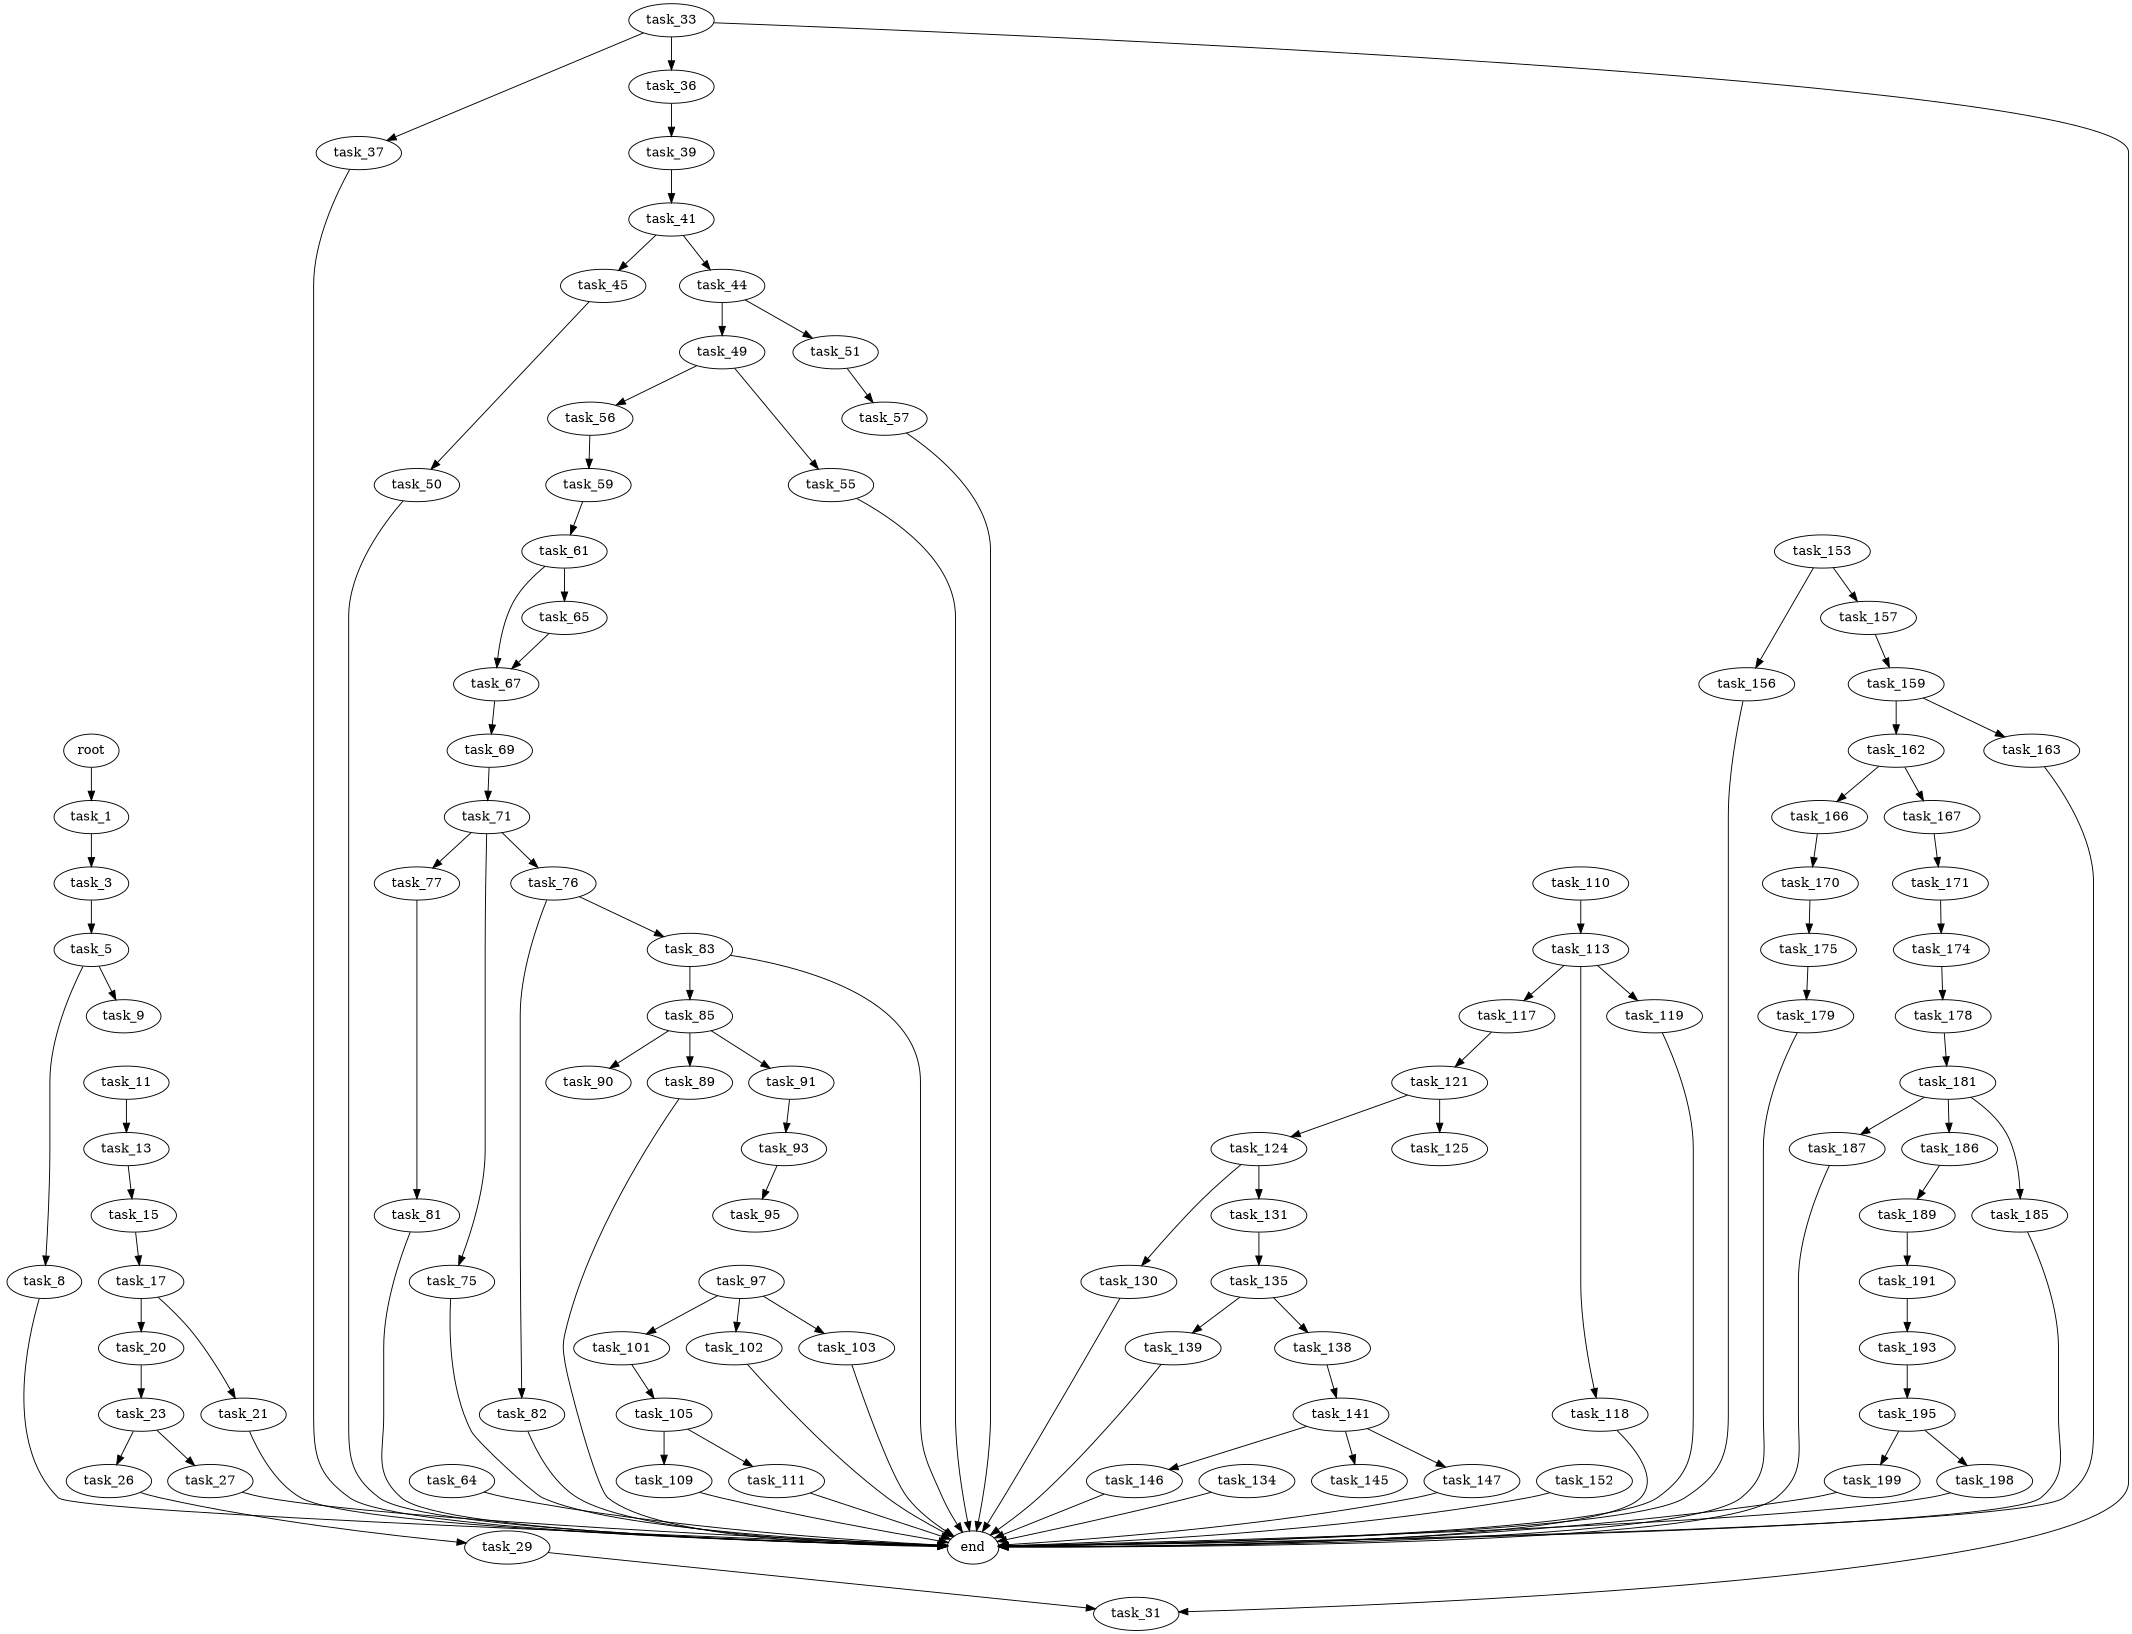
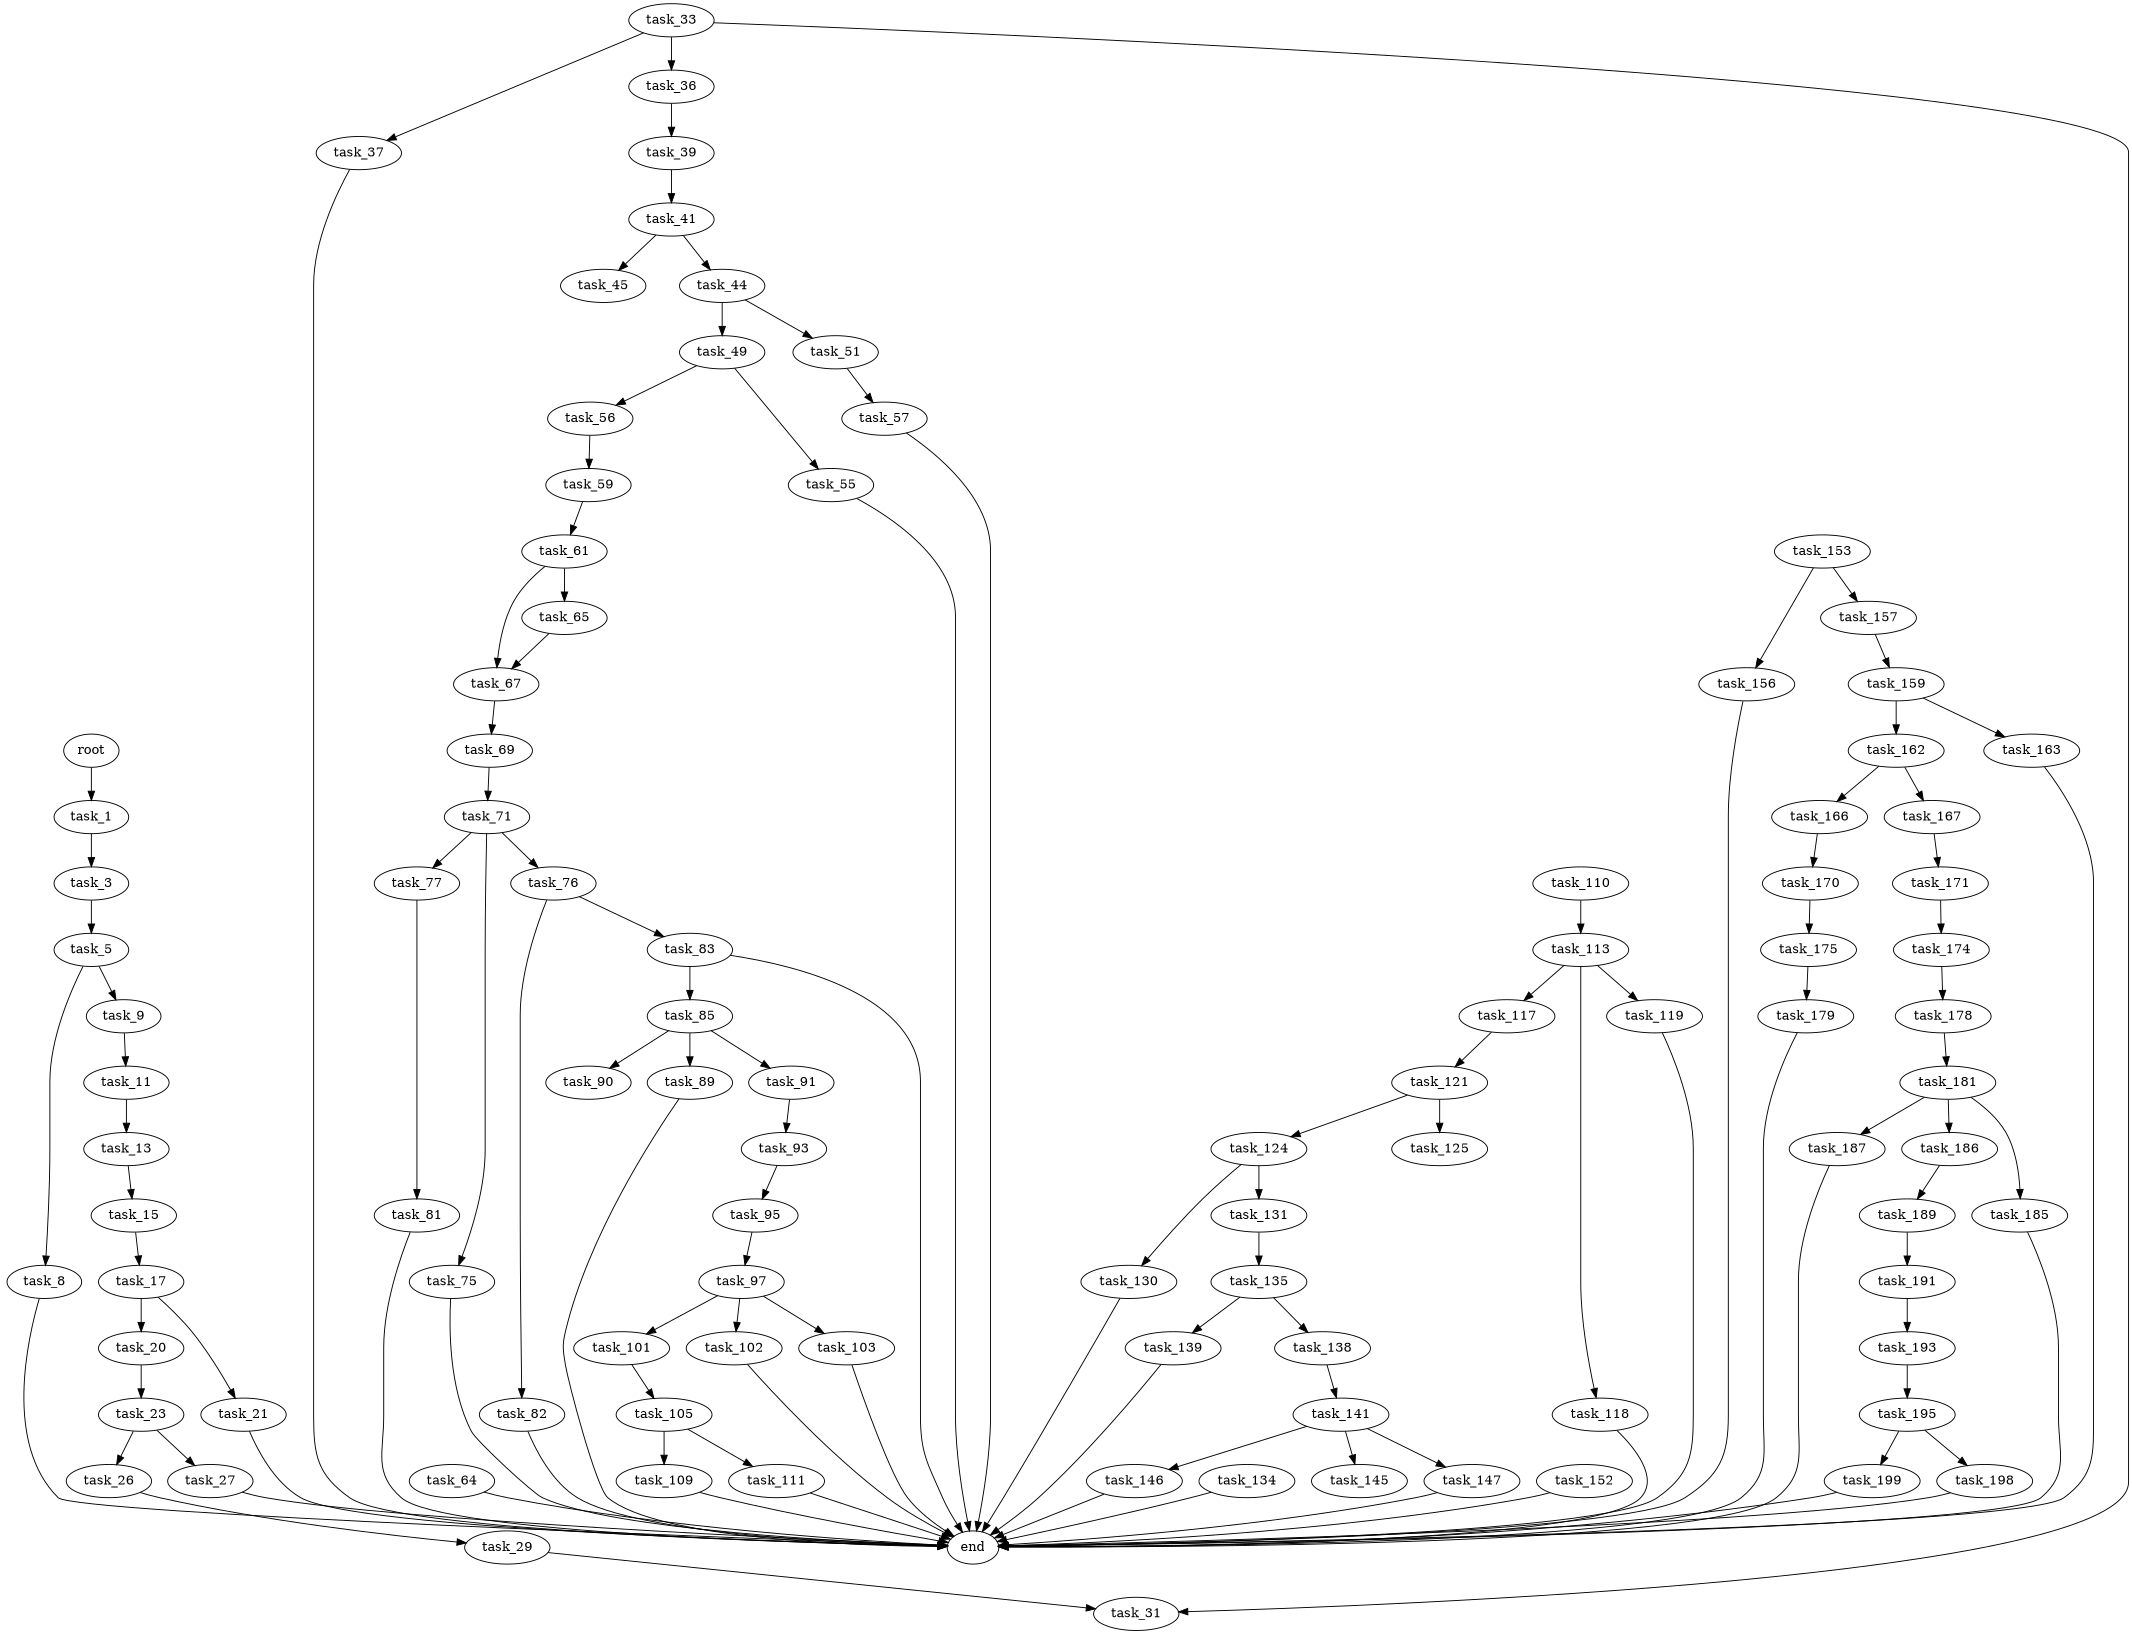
(417, 485) -> none
none -> (125, 1045)
none -> (749, 1244)
